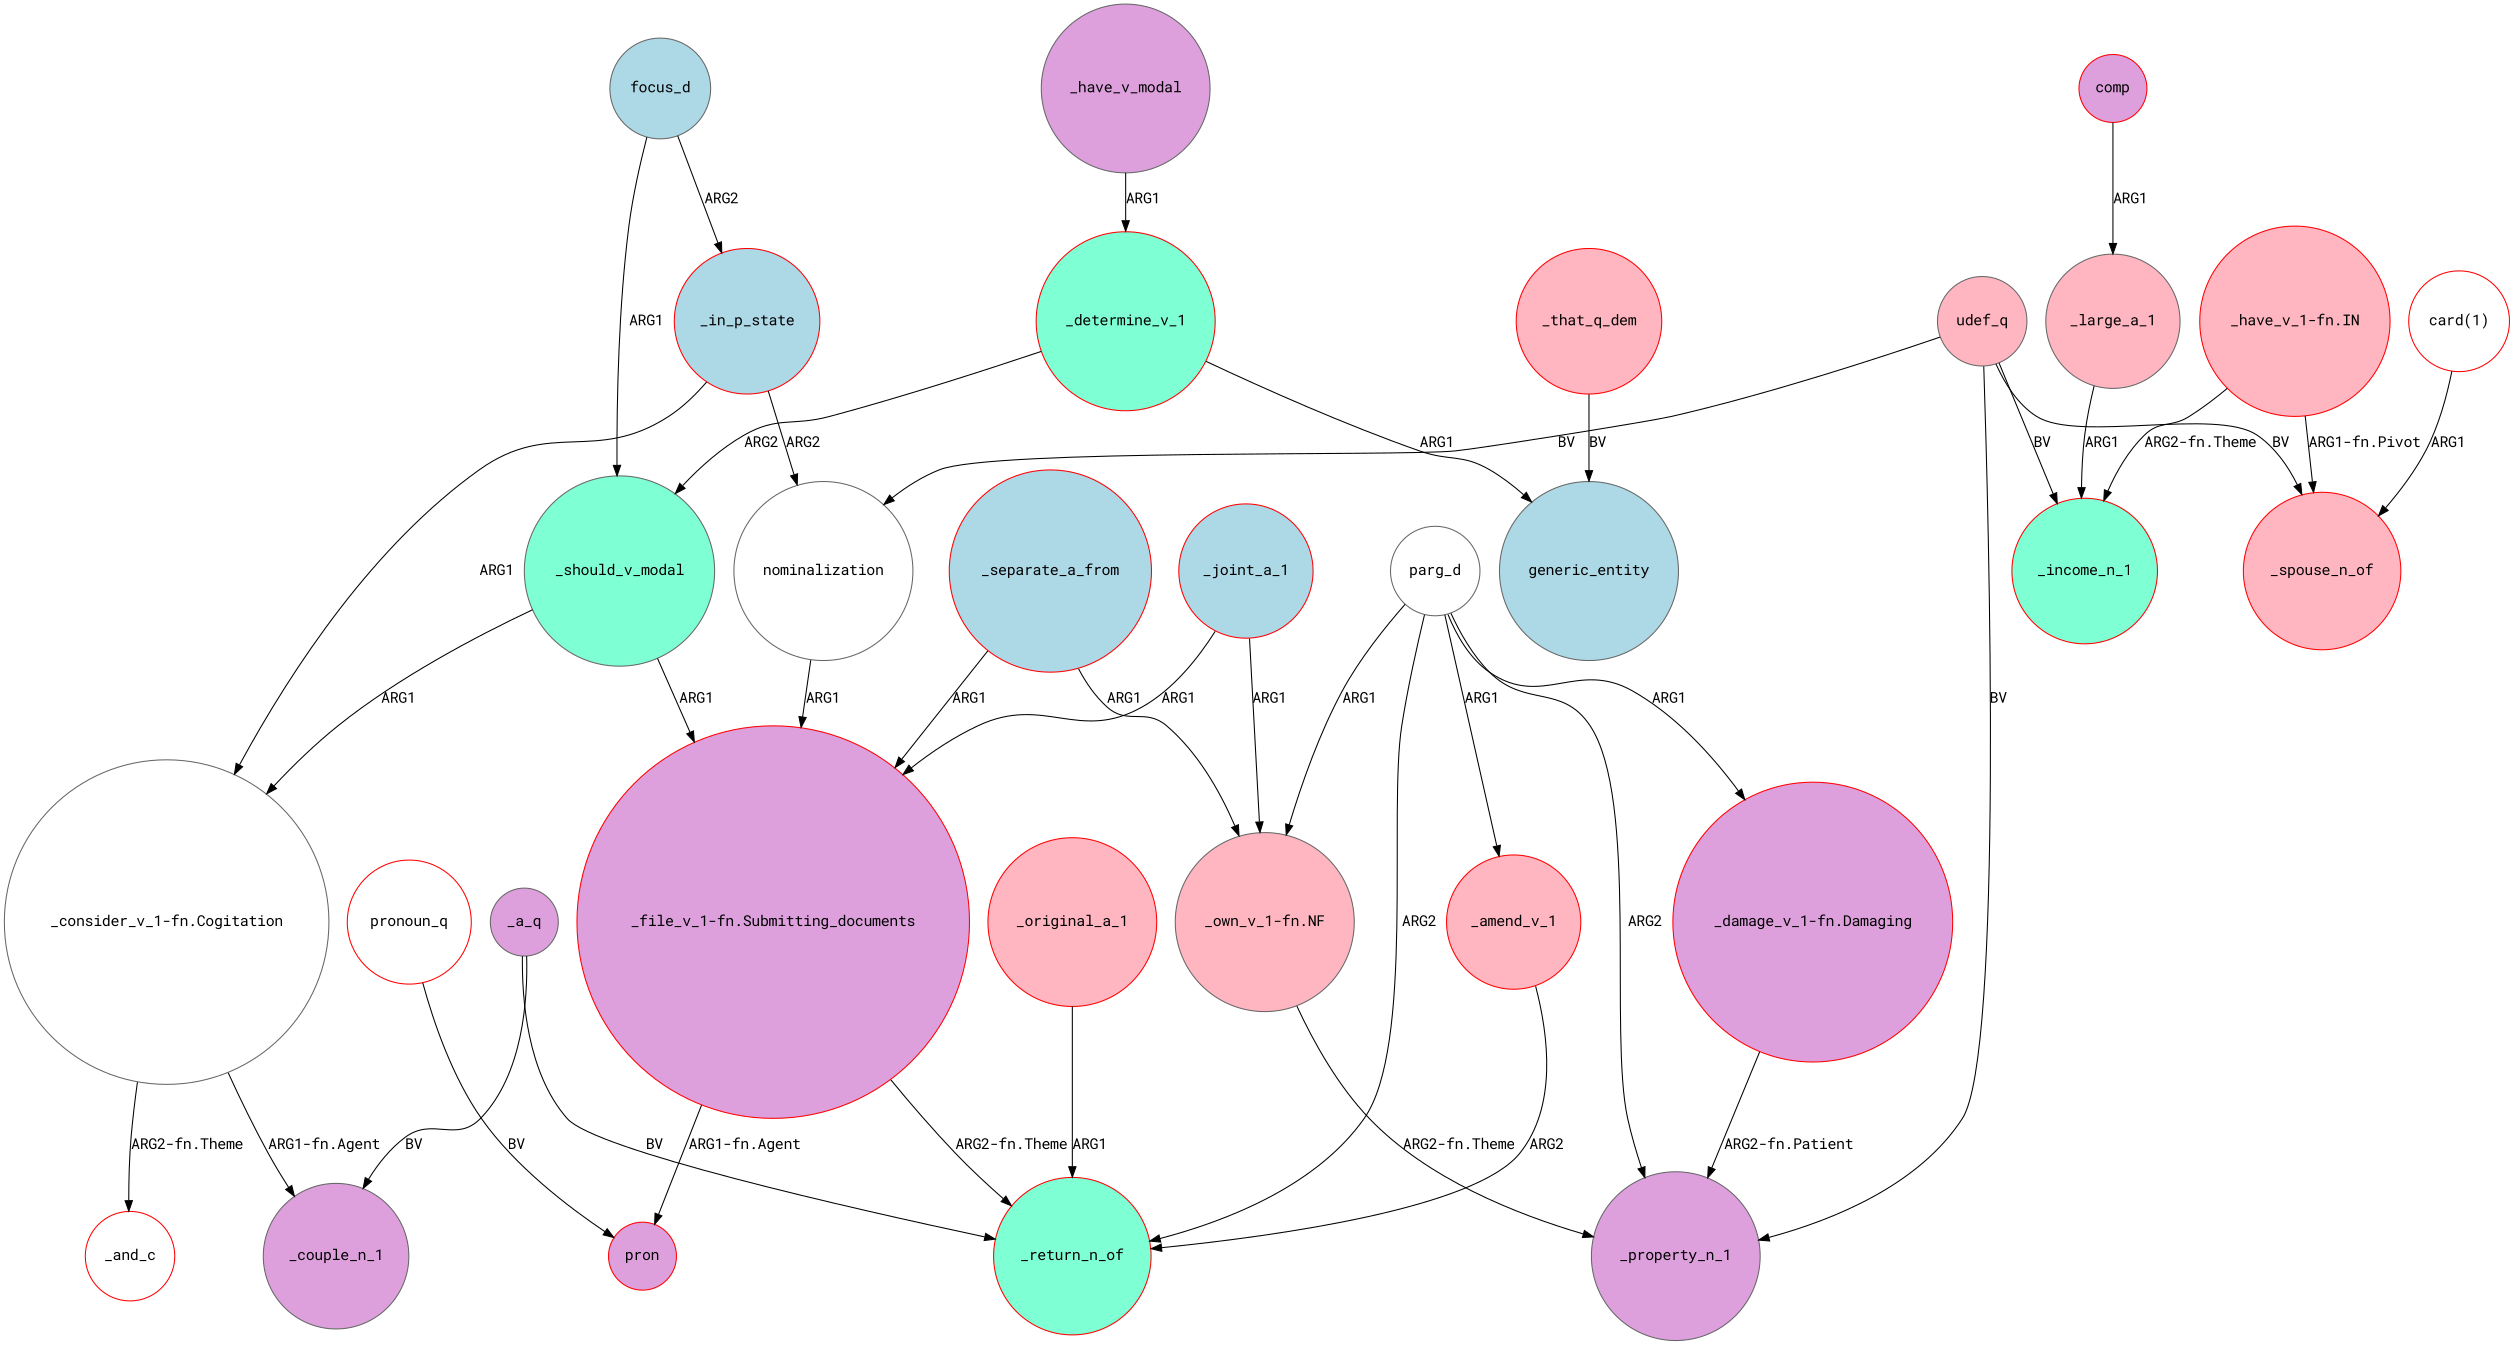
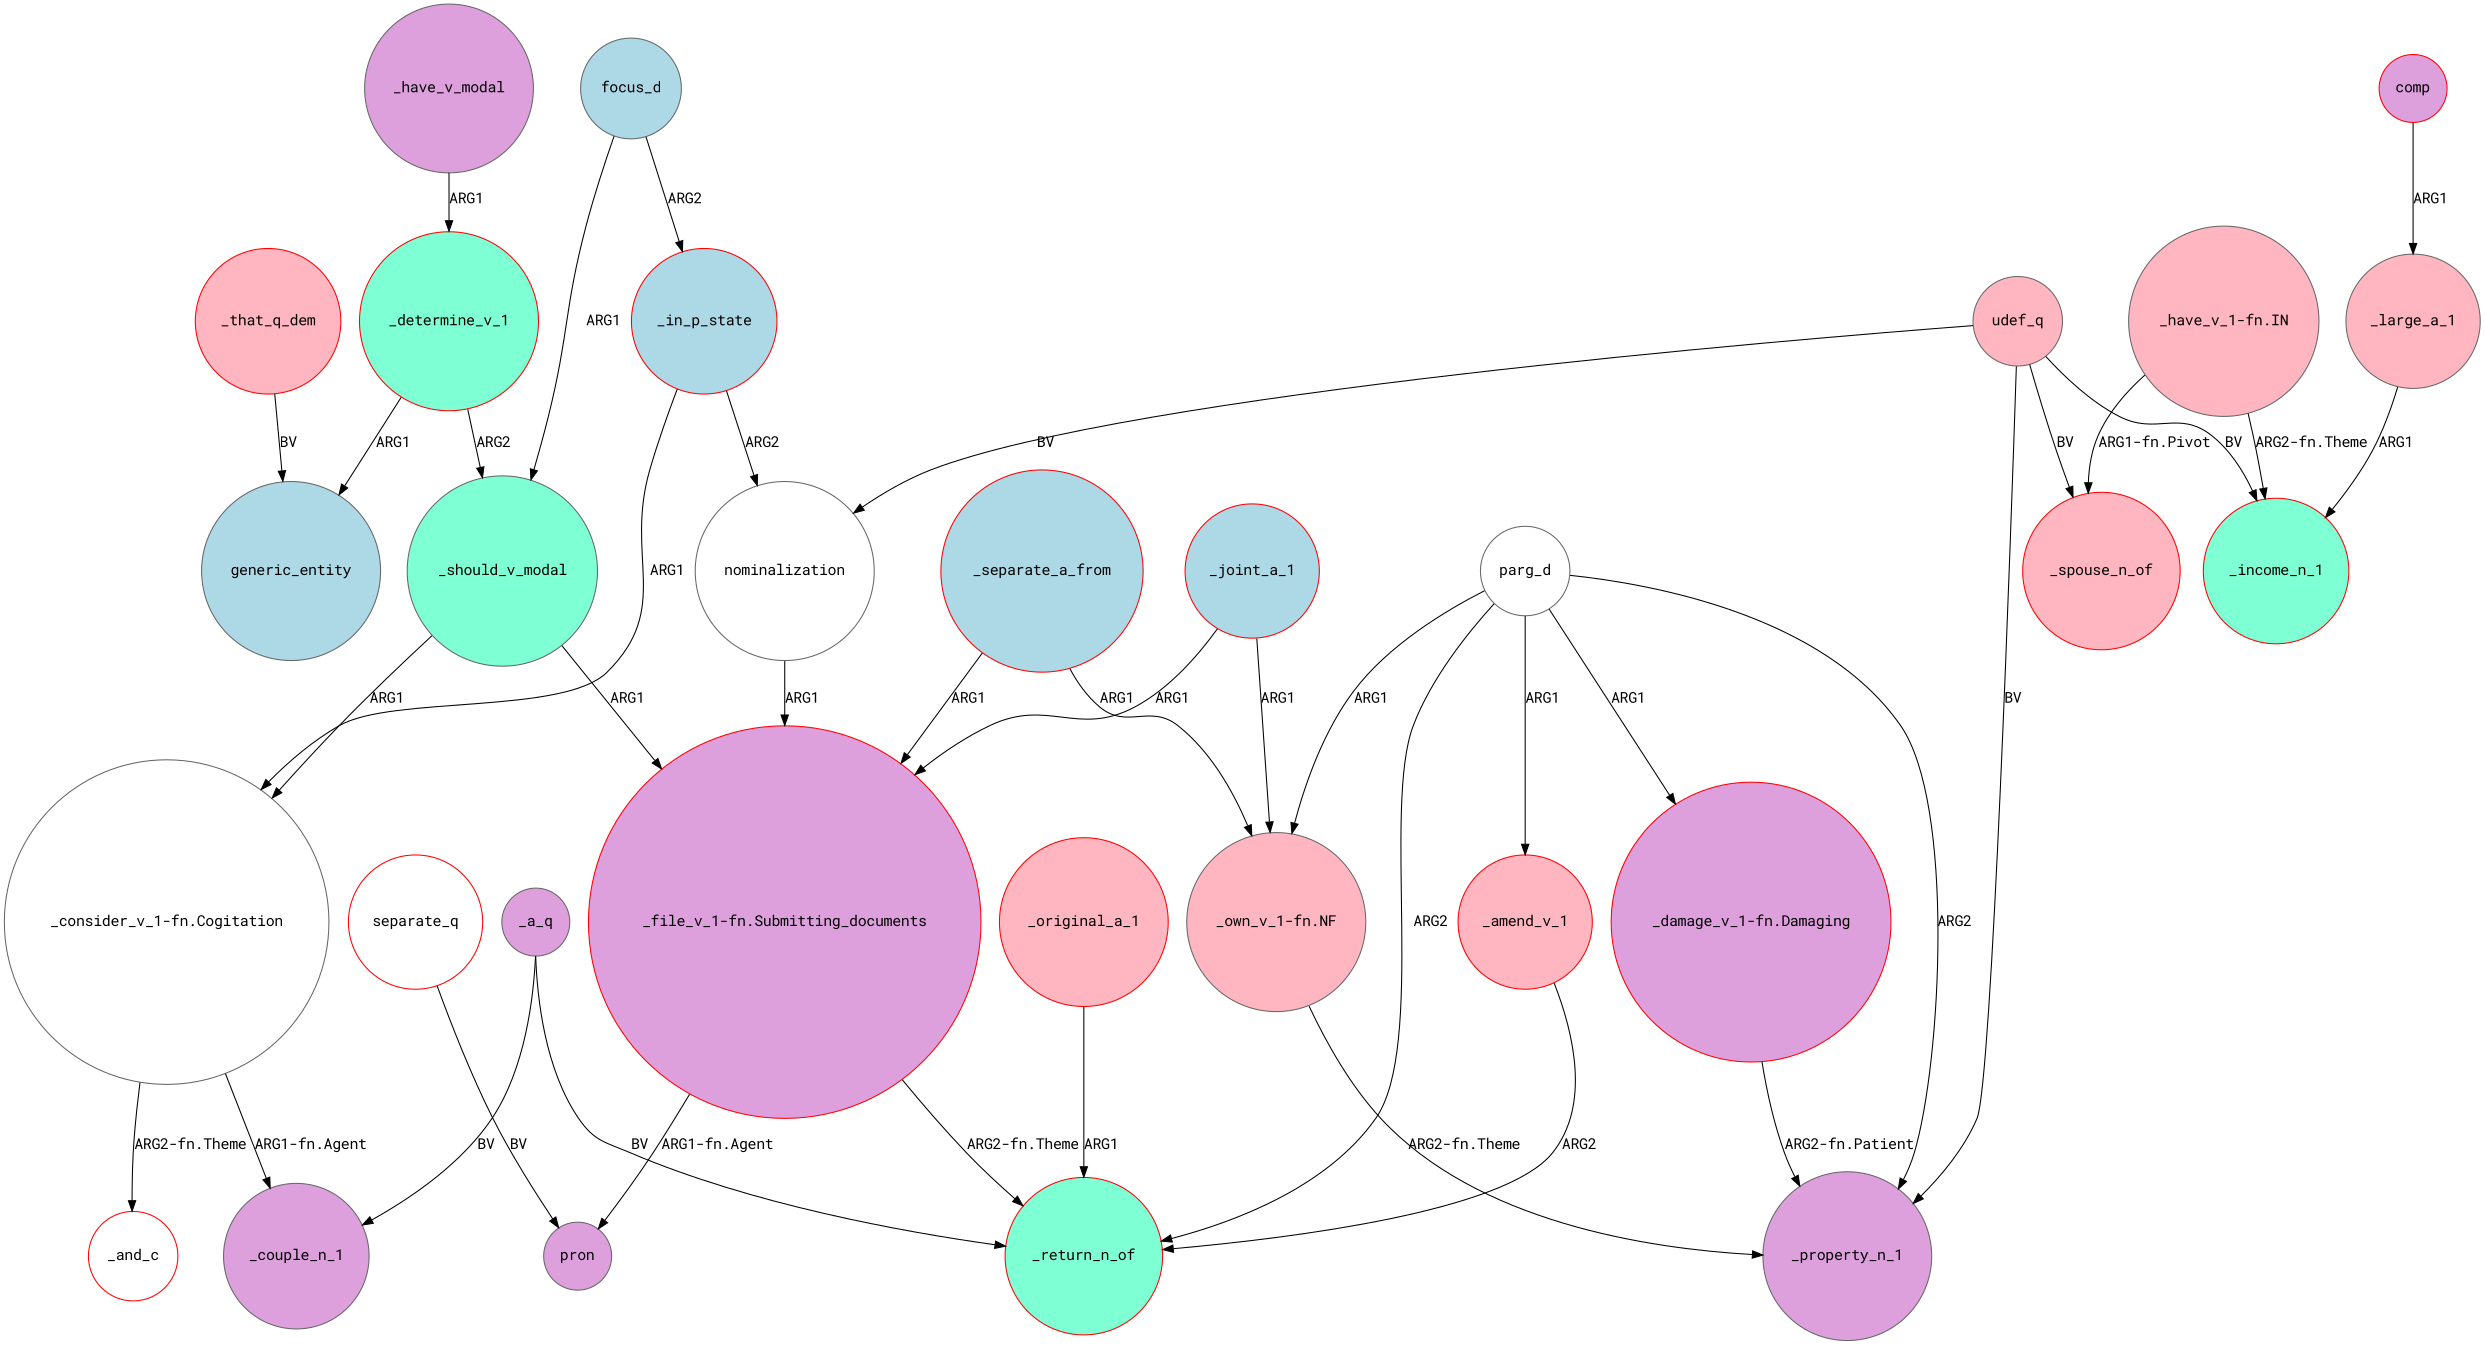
(2295, 321) -> (2224, 321)
(2459, 321) -> none
(409, 922) -> (416, 922)
(642, 1256) -> (578, 1256)
